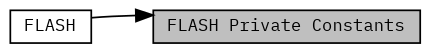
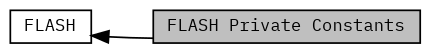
(113, 16) -> (131, 38)
